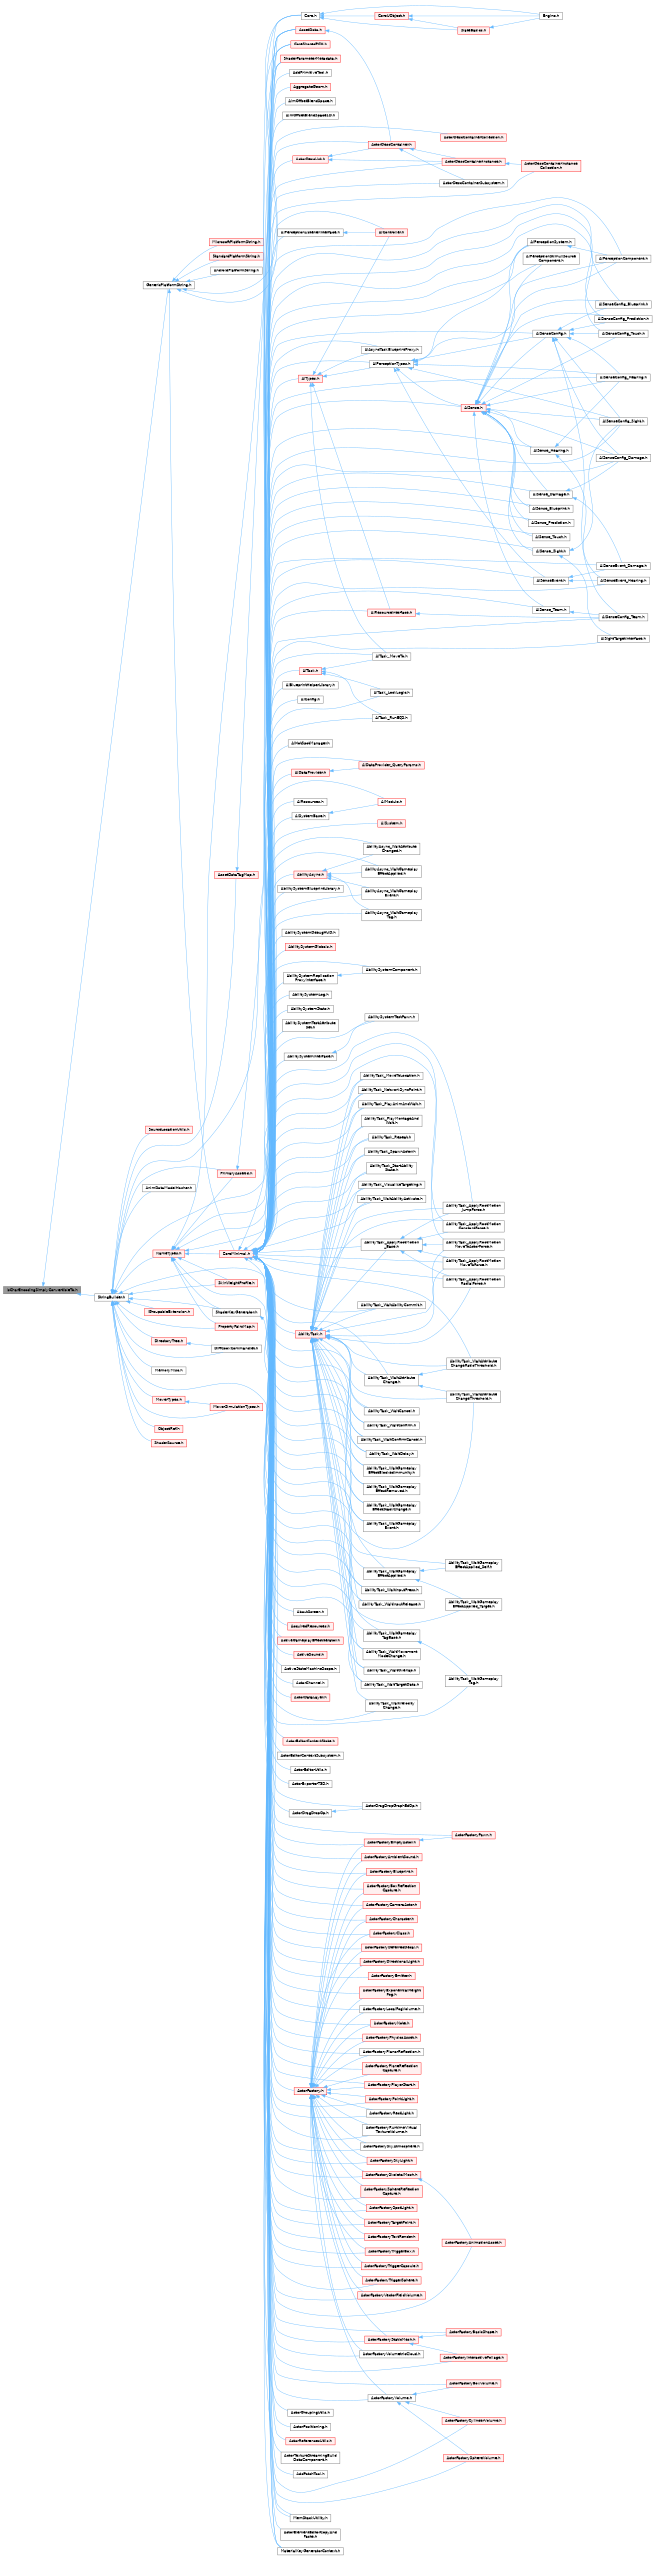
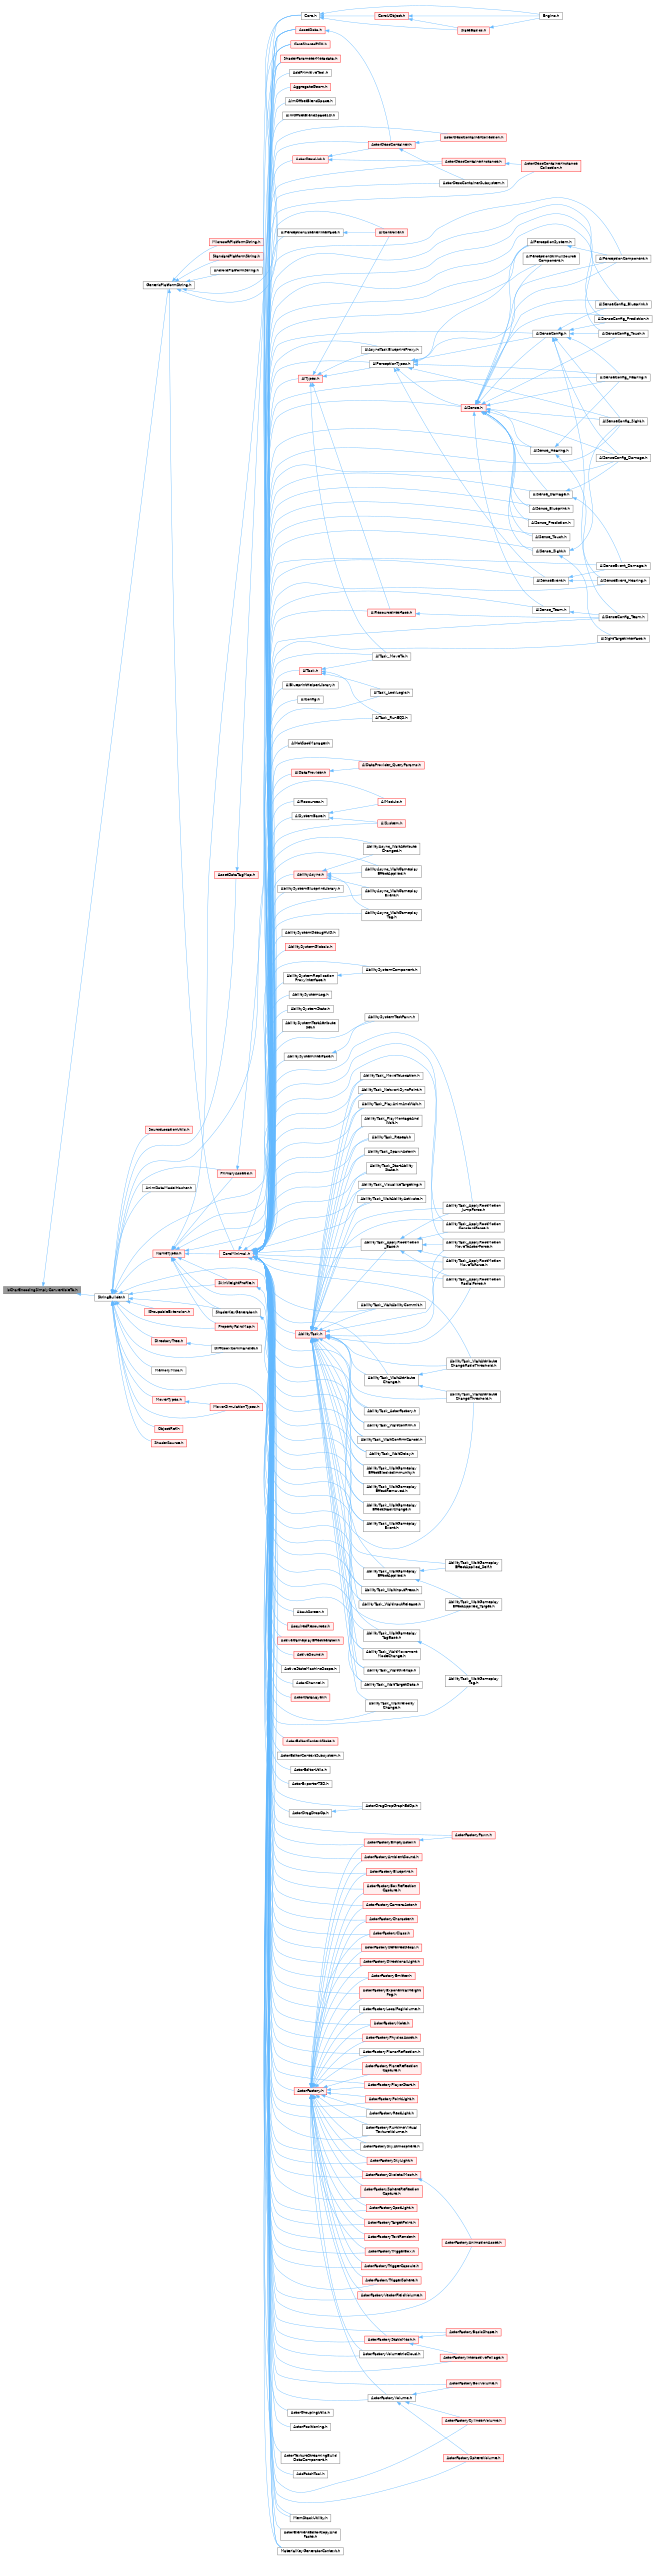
(435, 154) -> (430, 141)
none -> (355, 820)
(392, 1411) -> (392, 1411)
(268, 1892) -> (270, 1909)
none -> (327, 2027)
(310, 2441) -> none
